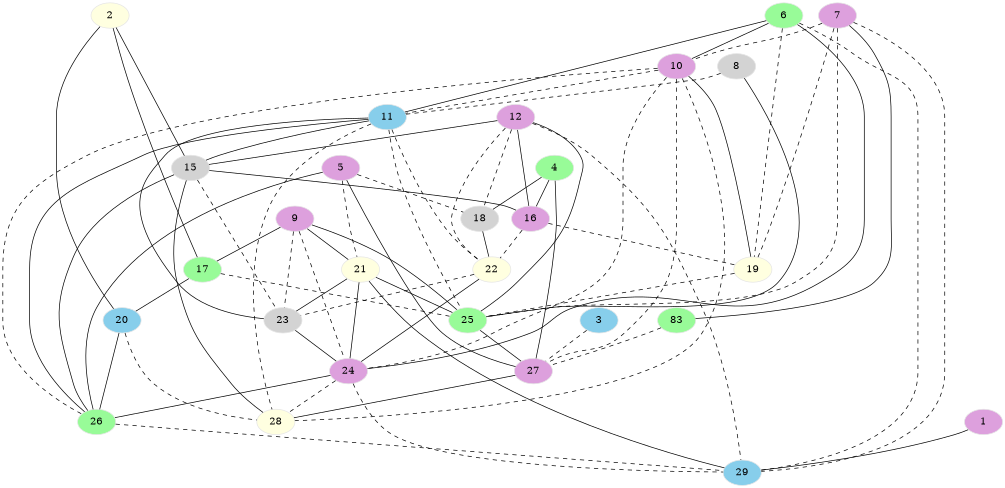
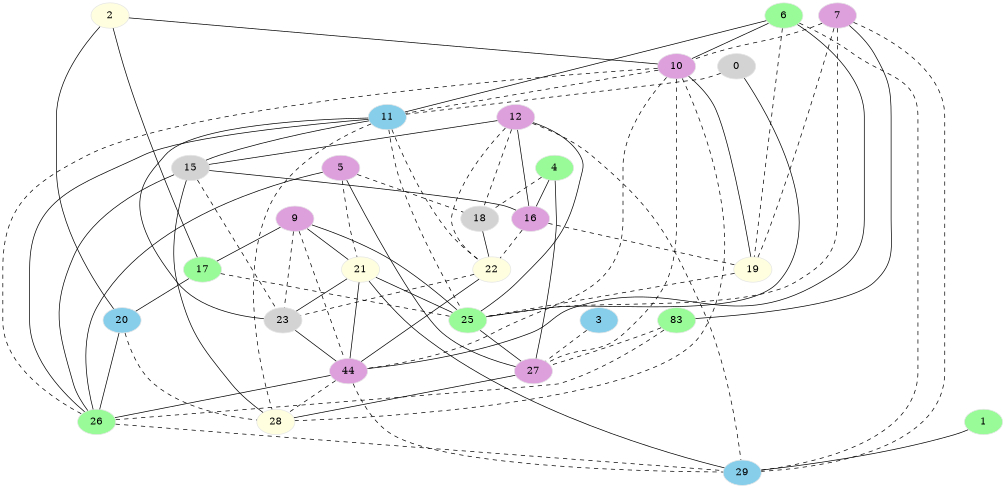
(737, 66) -> (737, 66)
(150, 92) -> (393, 41)
(517, 193) -> (517, 193)
(349, 371) -> (349, 371)
none -> (354, 401)
(984, 422) -> (984, 422)
